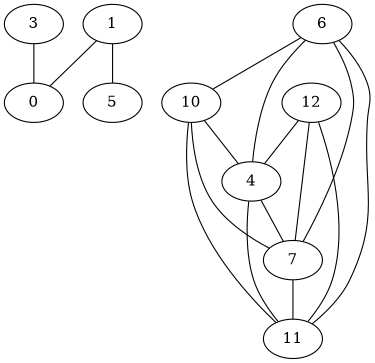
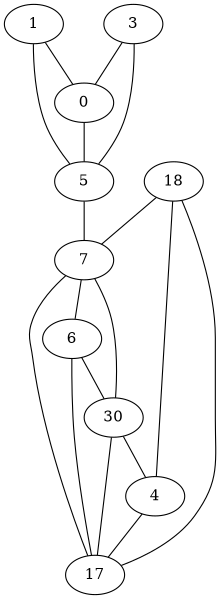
(267, 95) -> none
(191, 103) -> (114, 418)
(312, 103) -> (174, 181)
none -> (128, 108)
none -> (84, 142)
(272, 221) -> (84, 221)
(293, 339) -> (95, 575)
